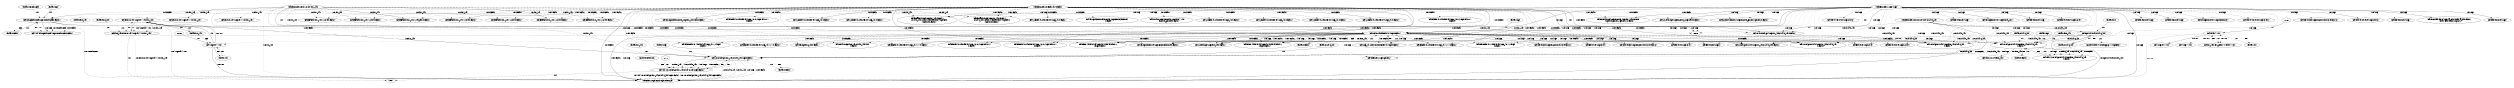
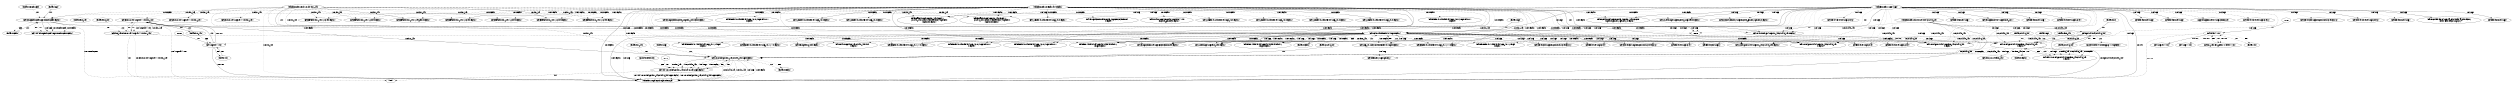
(2213, 20) -> (2213, 20)
(1353, 40) -> (1379, 51)
(2140, 45) -> (2140, 45)
